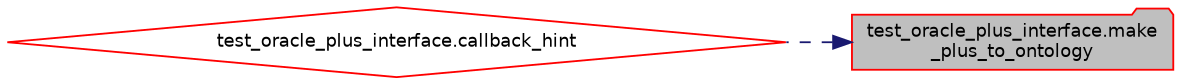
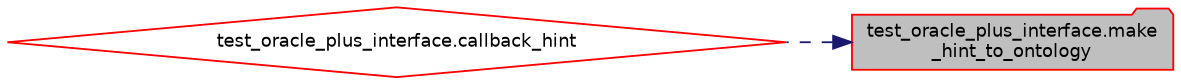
(1013, 42) -> (1013, 42)
